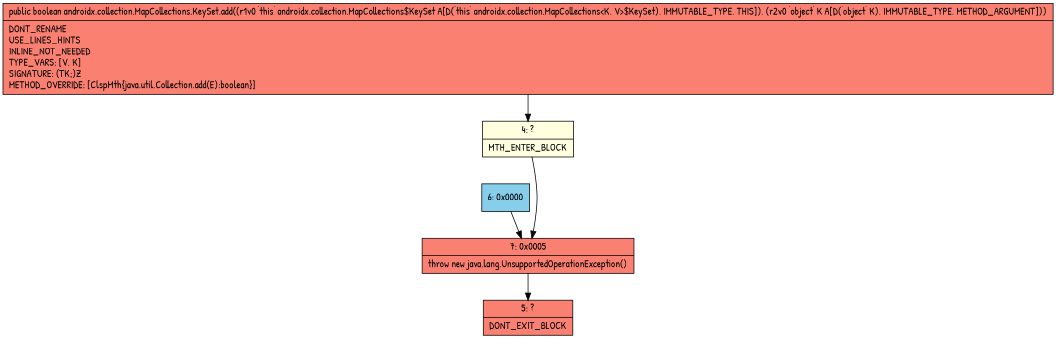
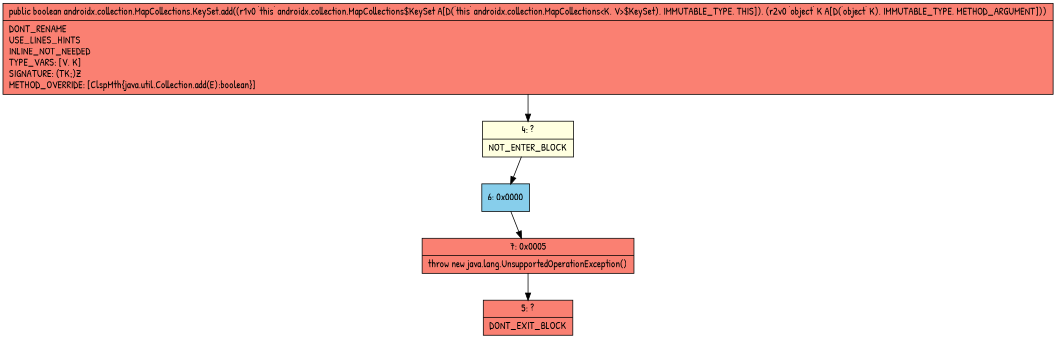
(528, 148) -> (528, 148)
(537, 194) -> (517, 167)
